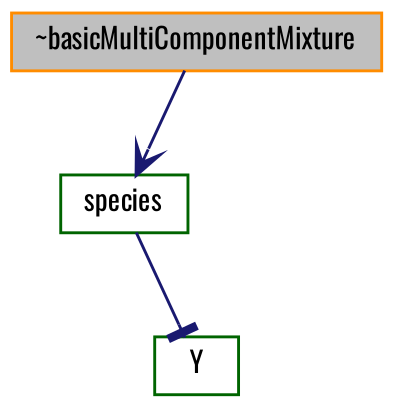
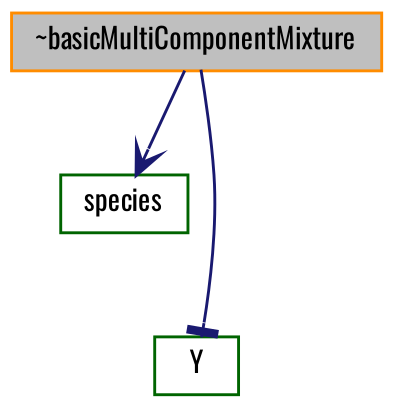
(158, 278) -> (215, 196)
